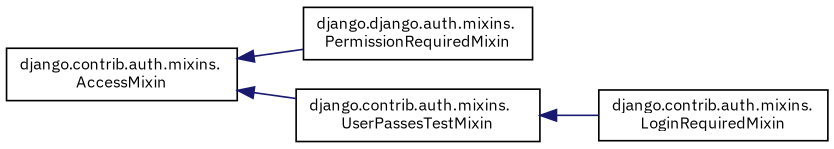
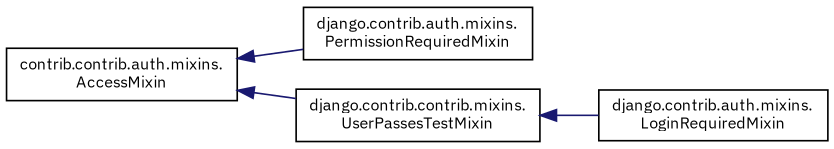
(418, 34) -> (418, 34)
(122, 74) -> (122, 74)
(418, 115) -> (418, 115)
